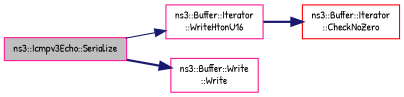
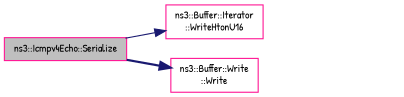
(351, 22) -> none
(66, 49) -> (66, 49)
